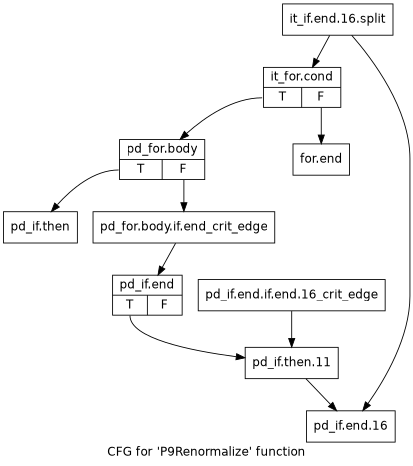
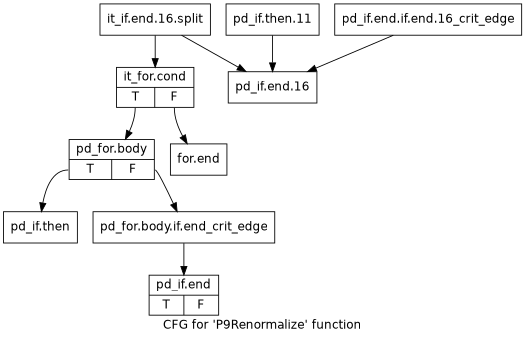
(292, 325) -> (354, 52)
(178, 346) -> none
